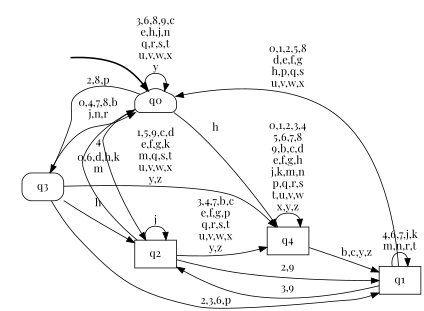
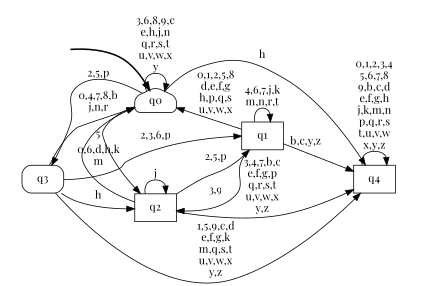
(98, 81) -> (98, 74)
(98, 142) -> (98, 134)
(340, 258) -> (315, 156)
(288, 268) -> (216, 157)
